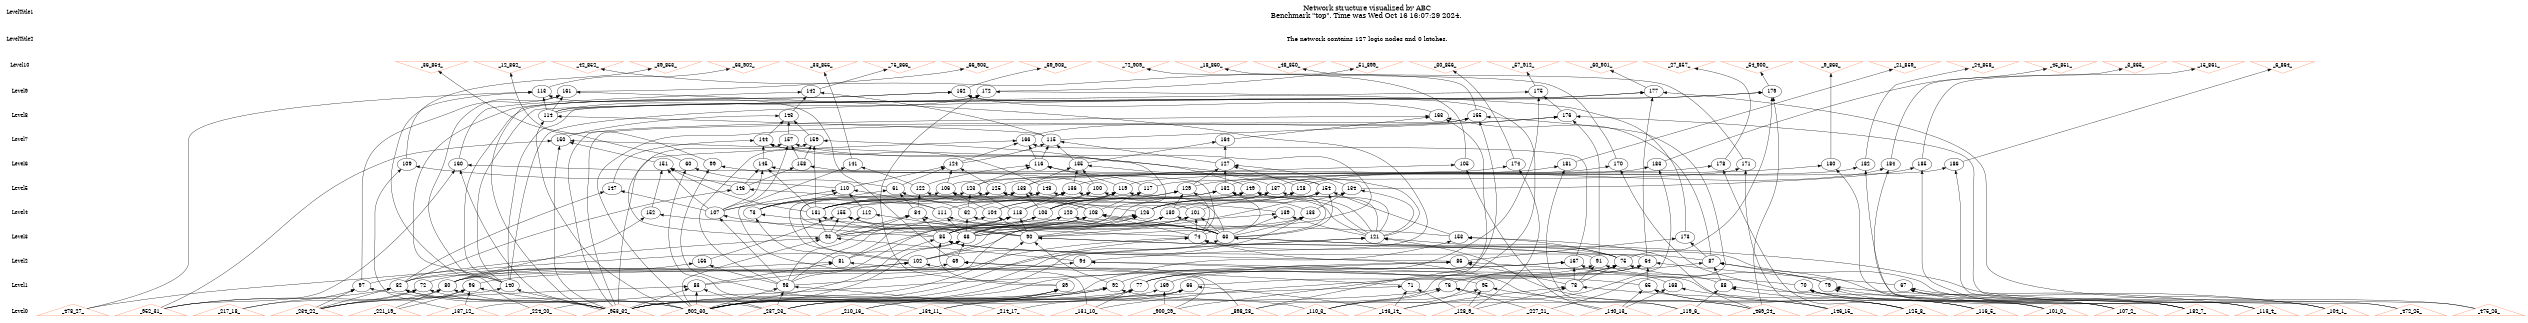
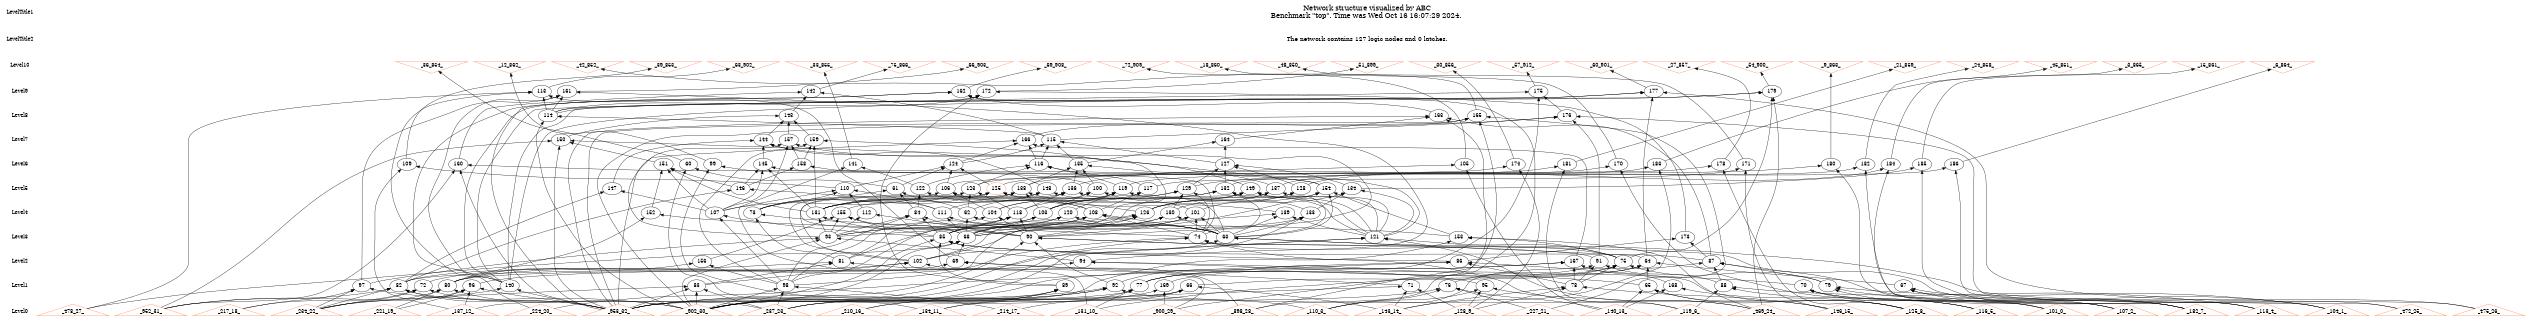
(996, 189) -> (996, 189)
